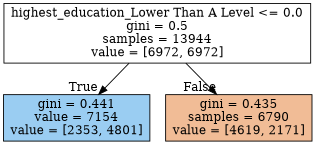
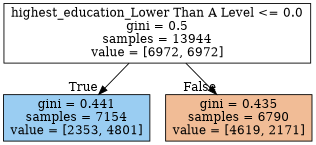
(77, 118) -> (77, 118)
